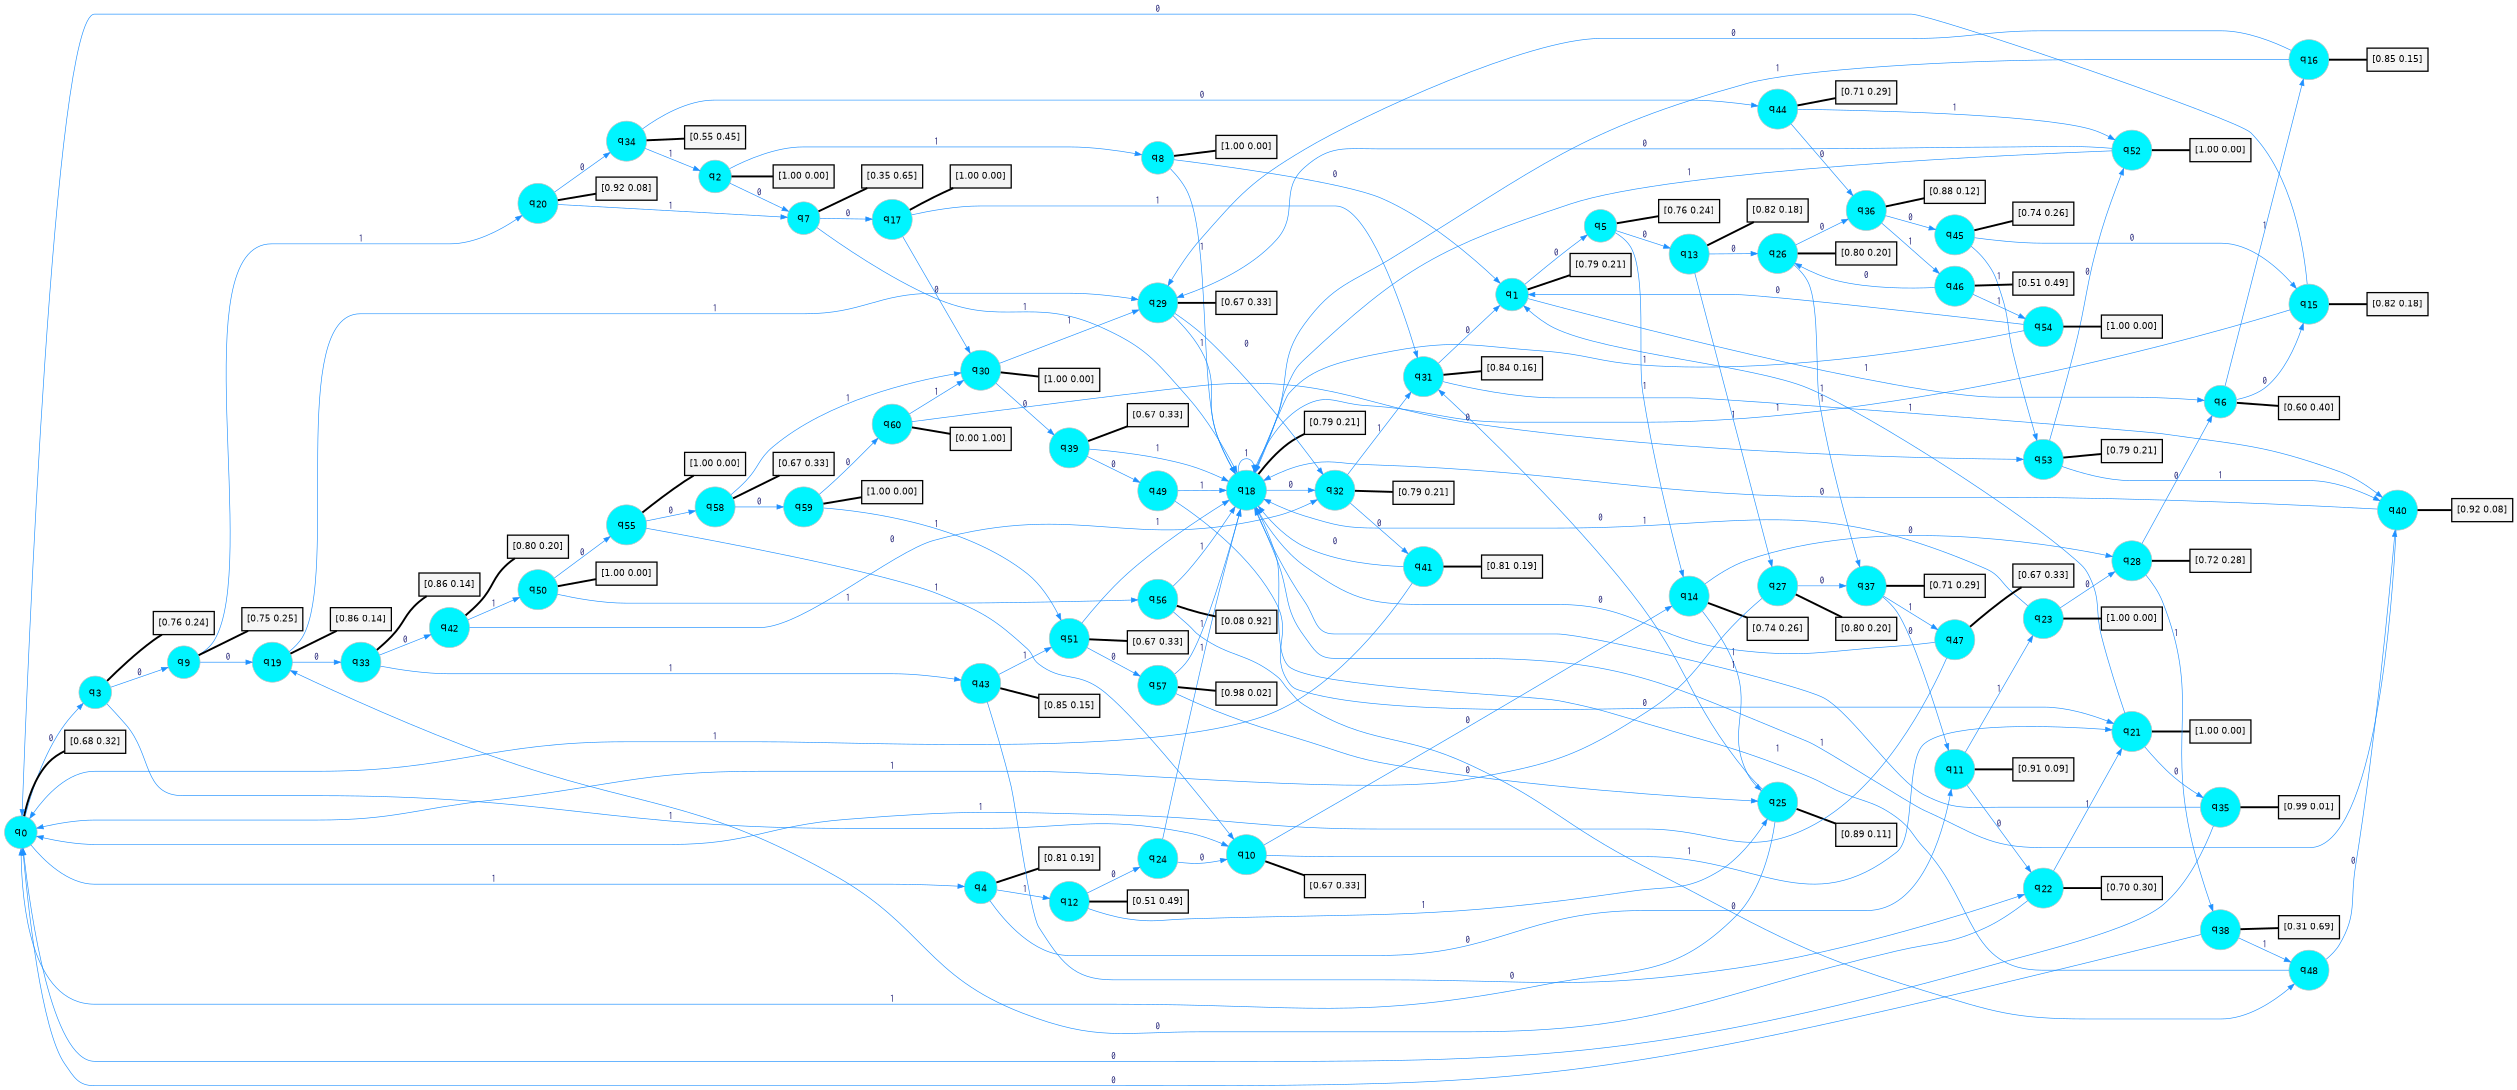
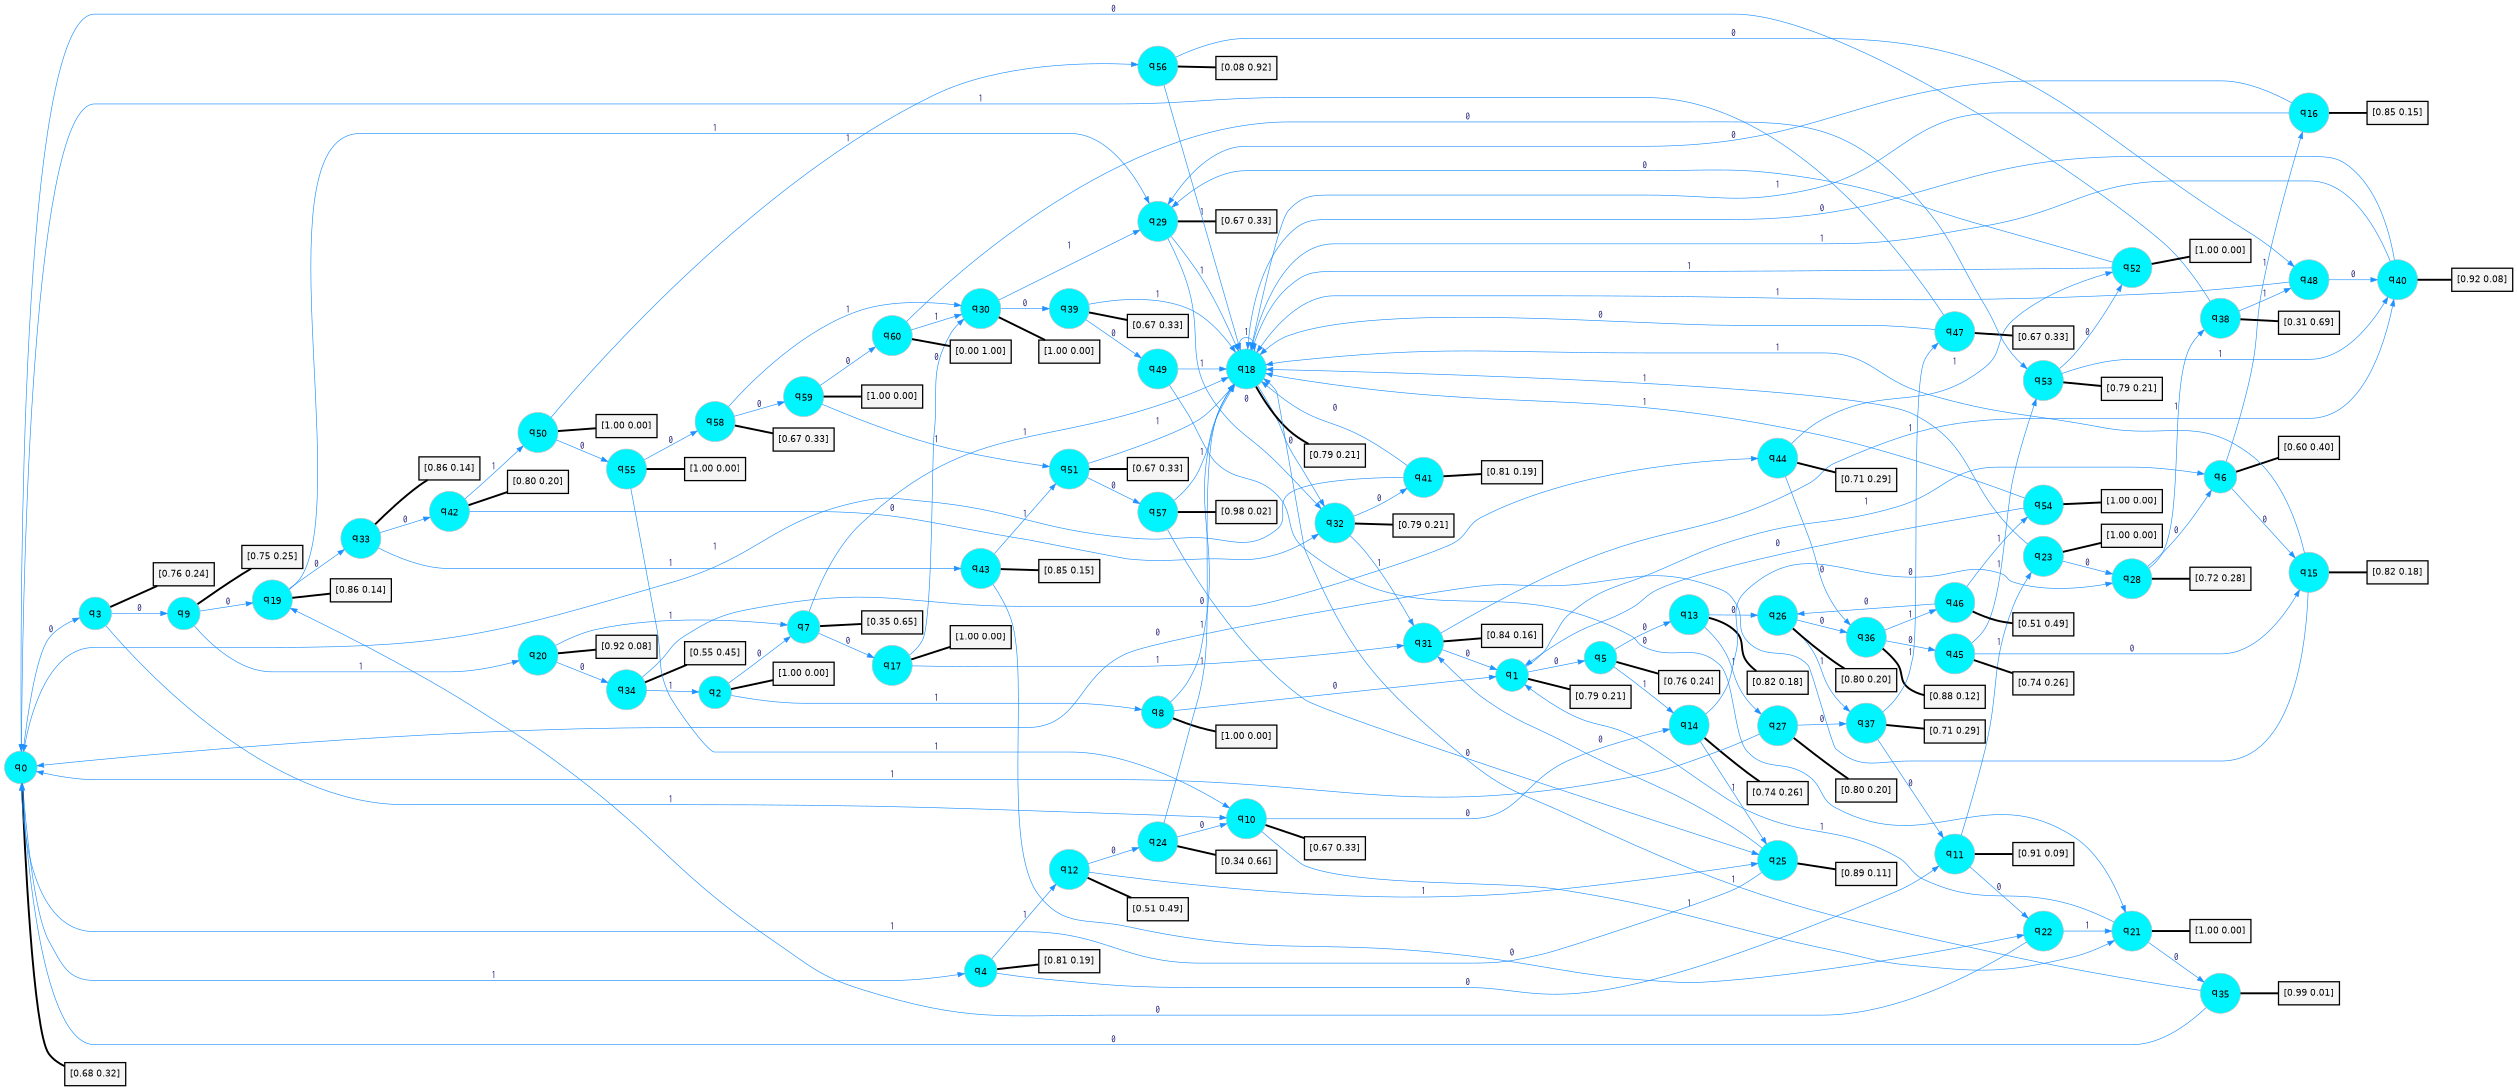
none -> (1246, 862)
(2132, 888) -> none
